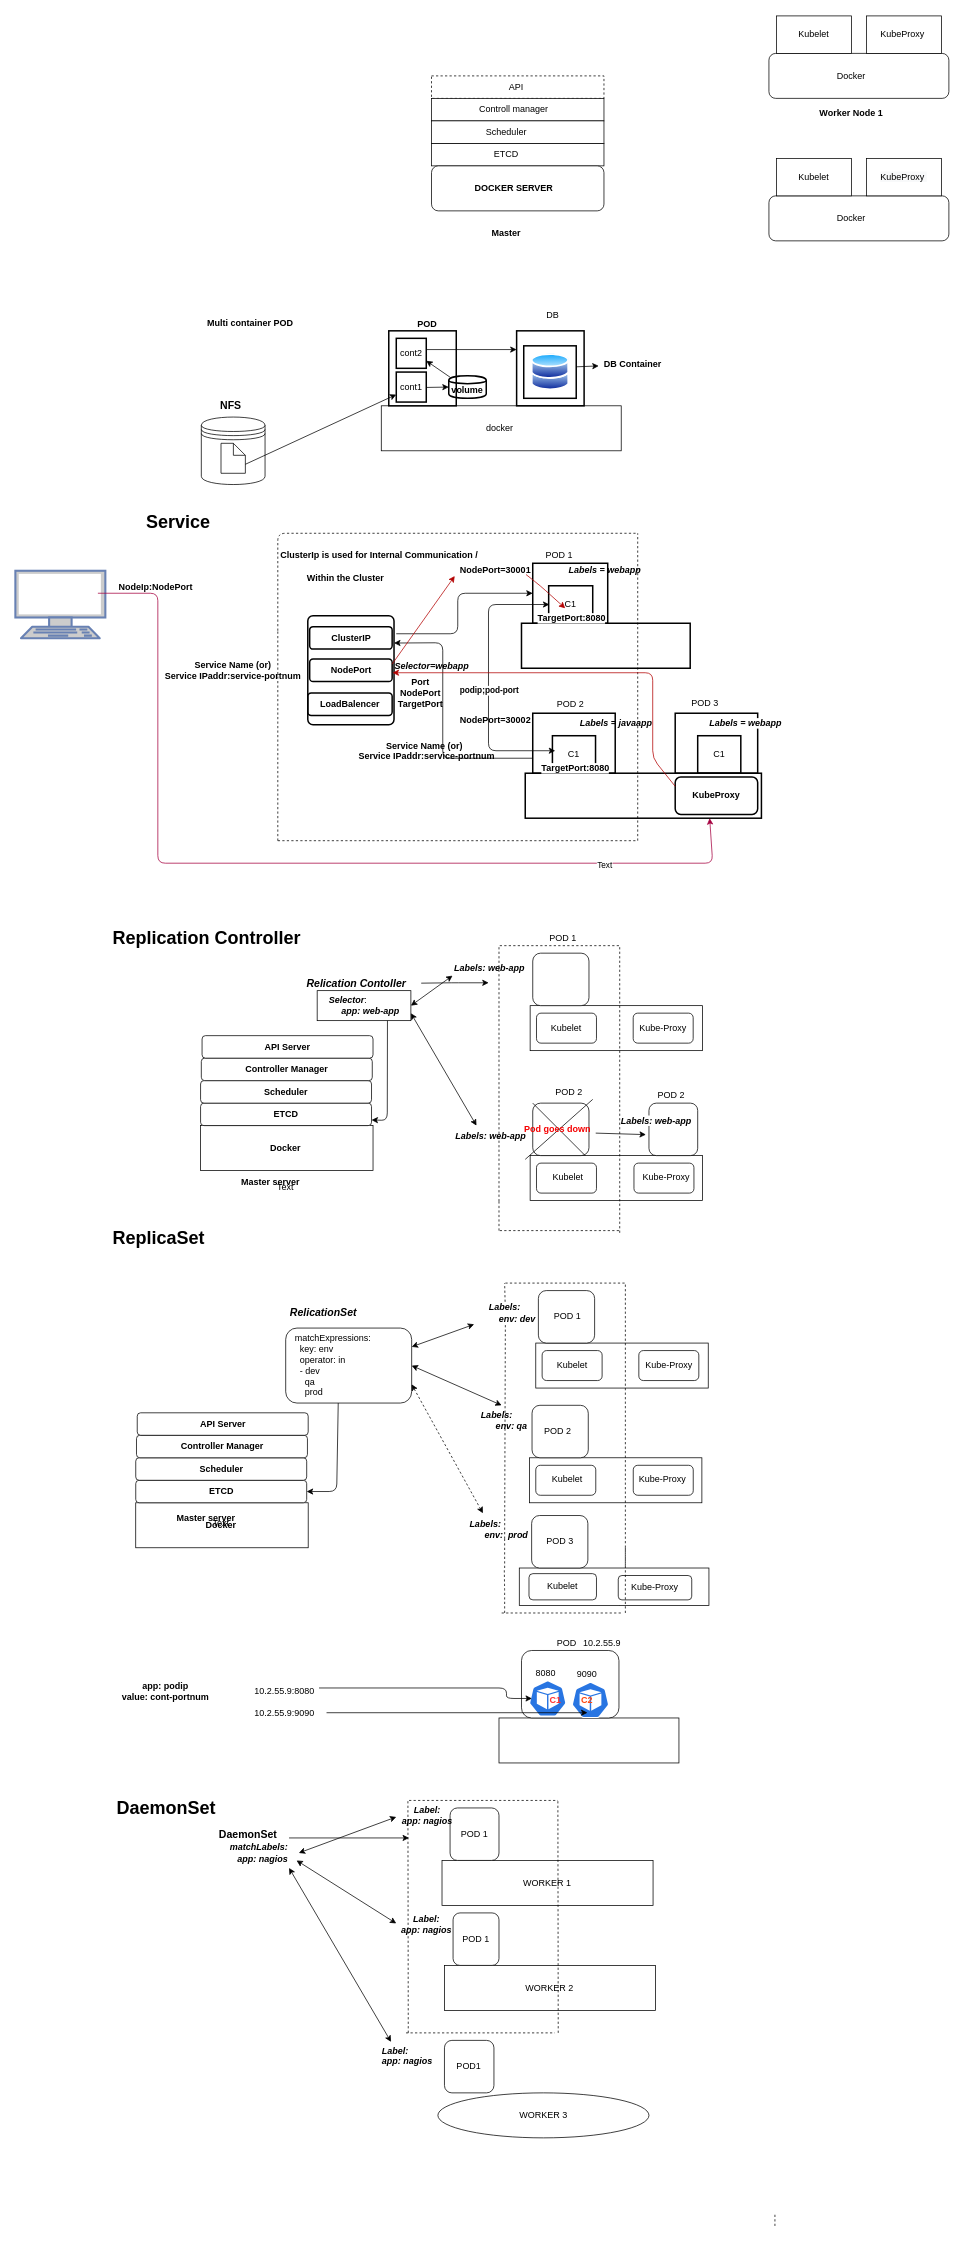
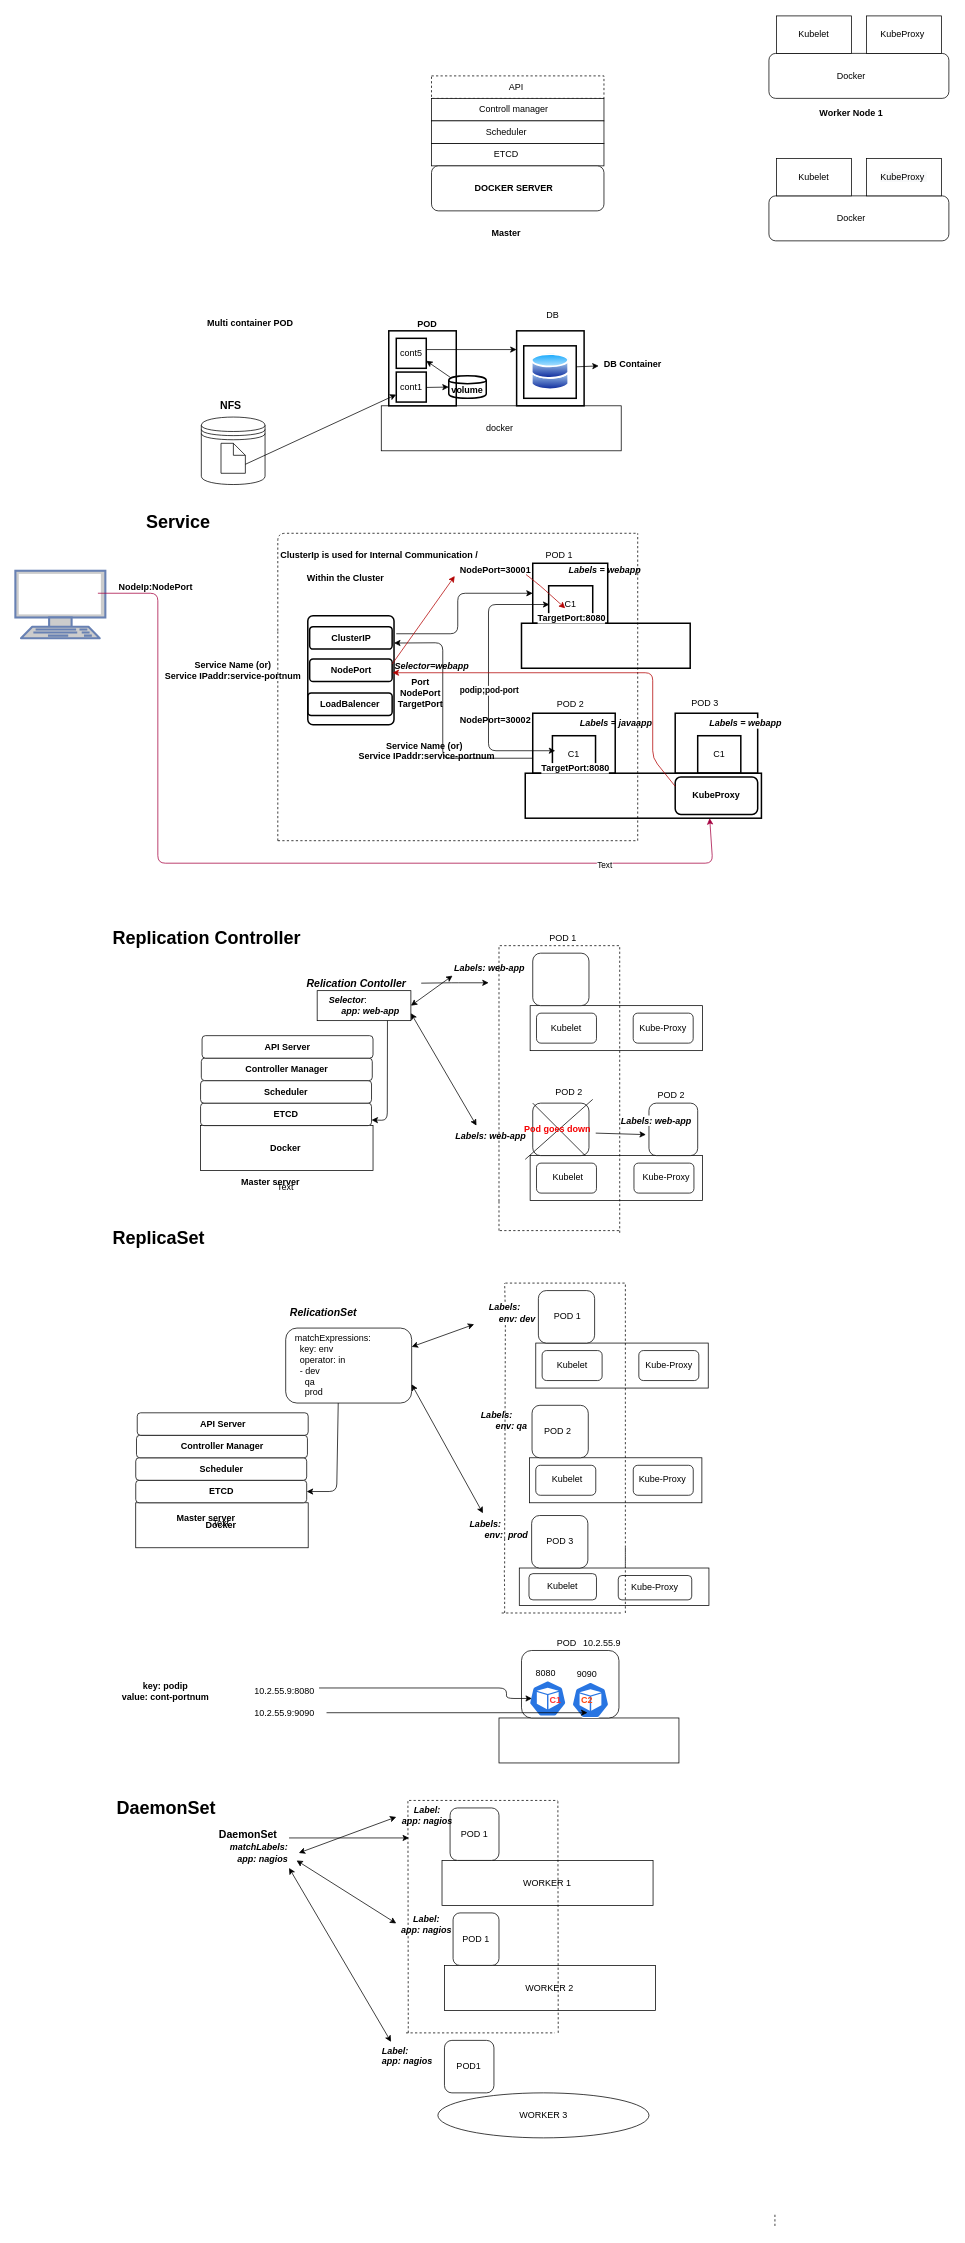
(411, 353) -> (411, 353)
(457, 1385) -> none
(448, 1449) -> (448, 1449)
(166, 1692) -> (166, 1692)
